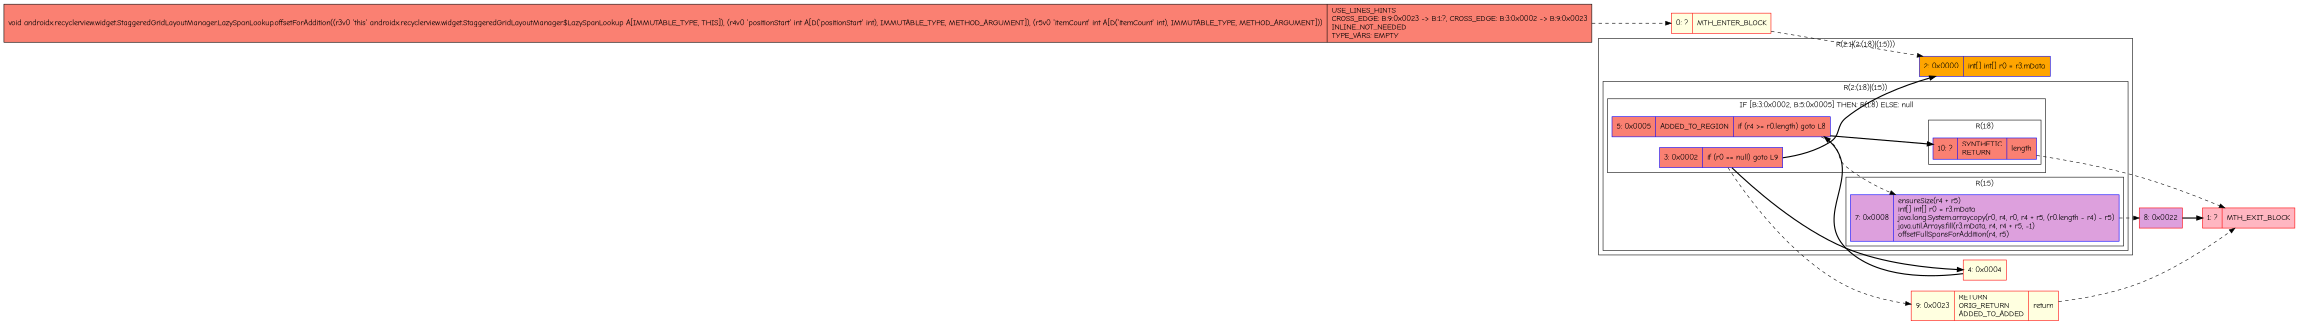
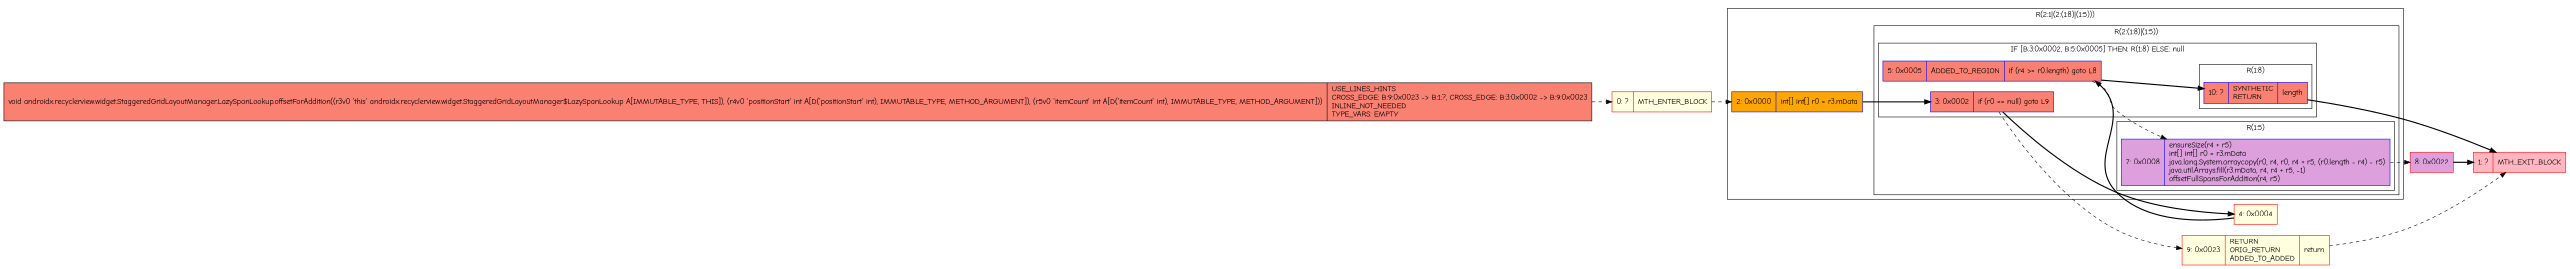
(1851, 114) -> (1894, 102)
(2121, 172) -> (2392, 116)
